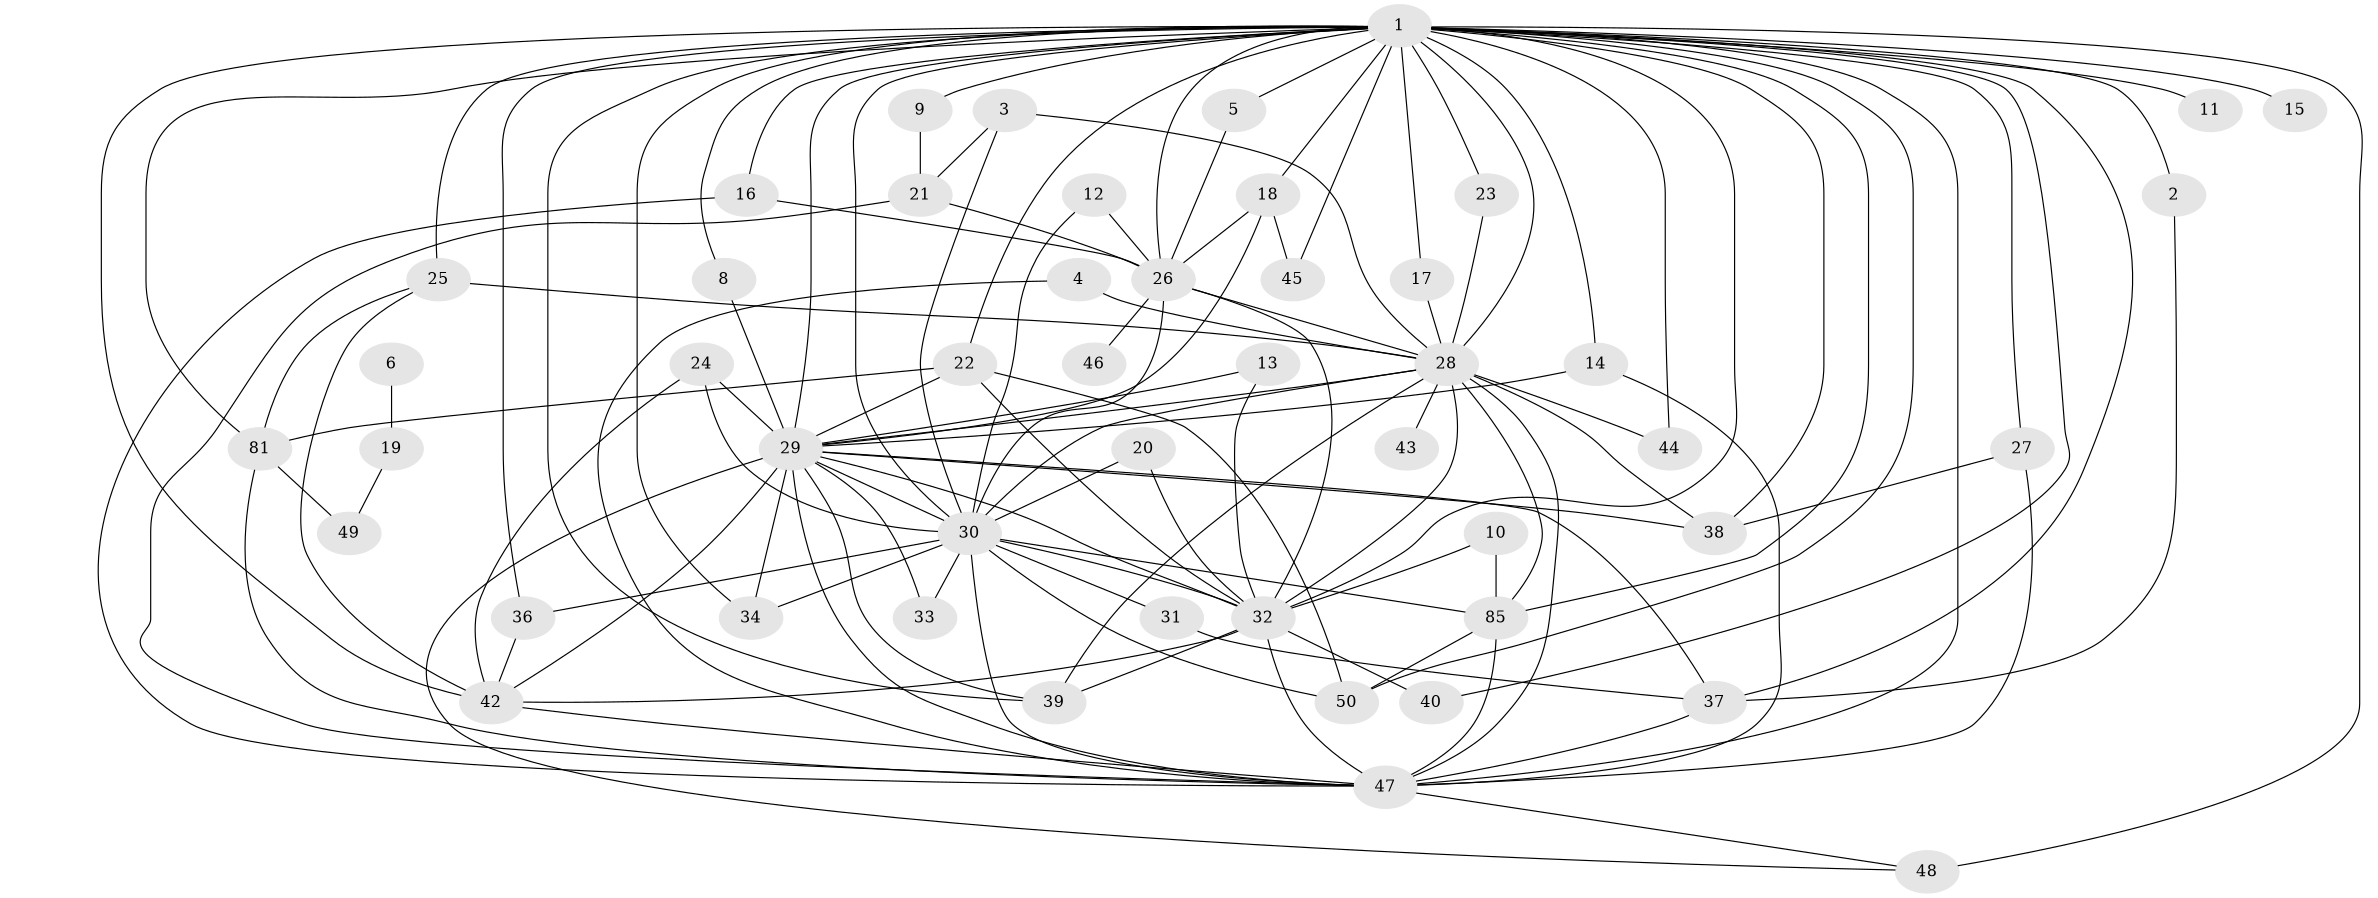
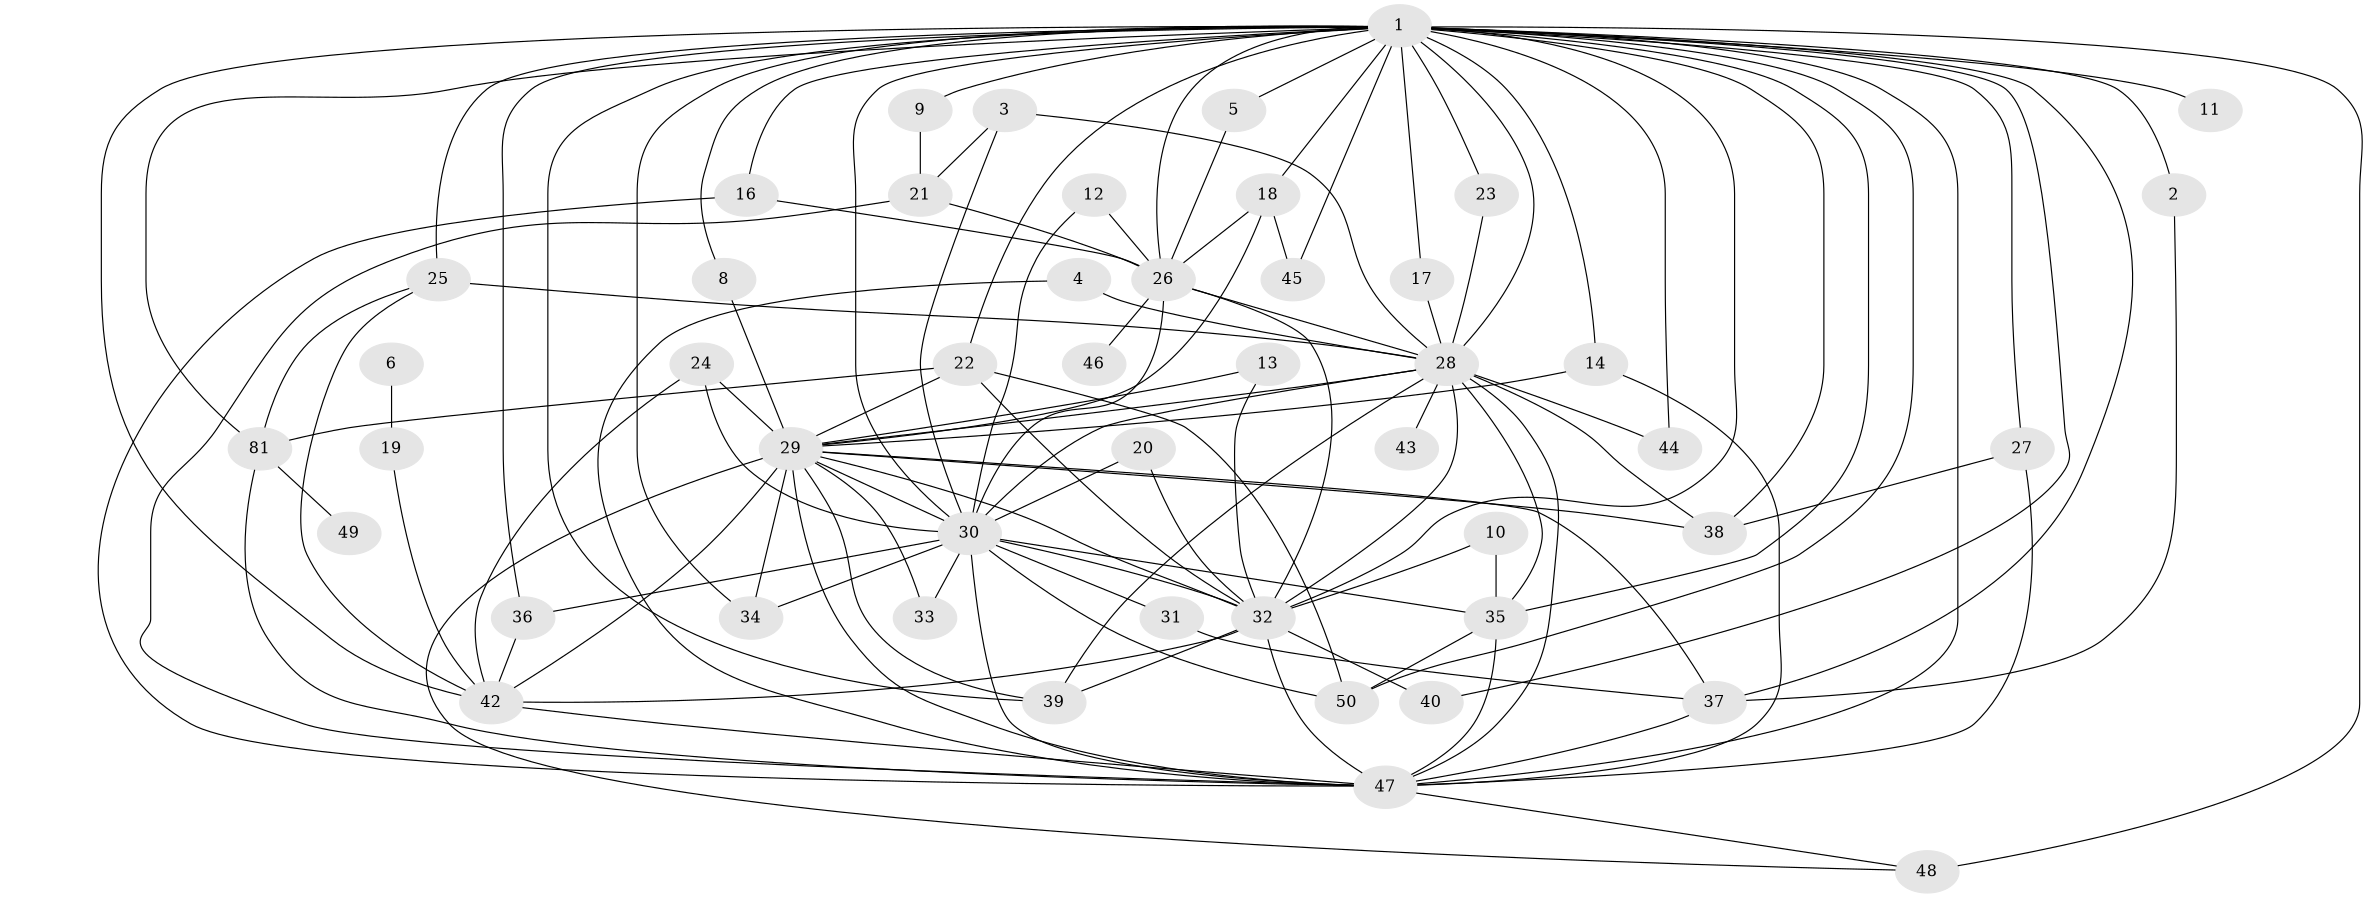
(864, 79) -> none
(2295, 110) -> none
(370, 491) -> (420, 583)
(1496, 618) -> (1496, 618)
